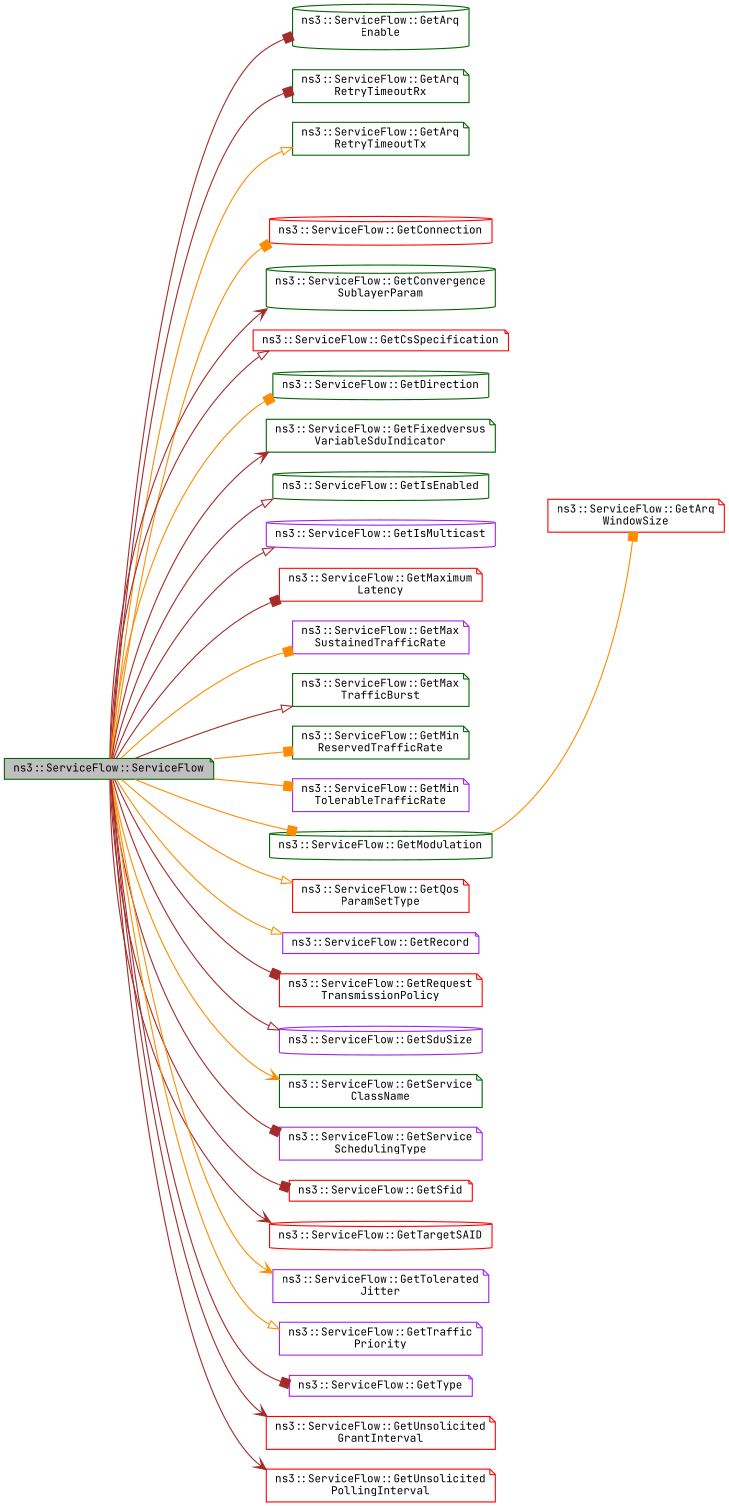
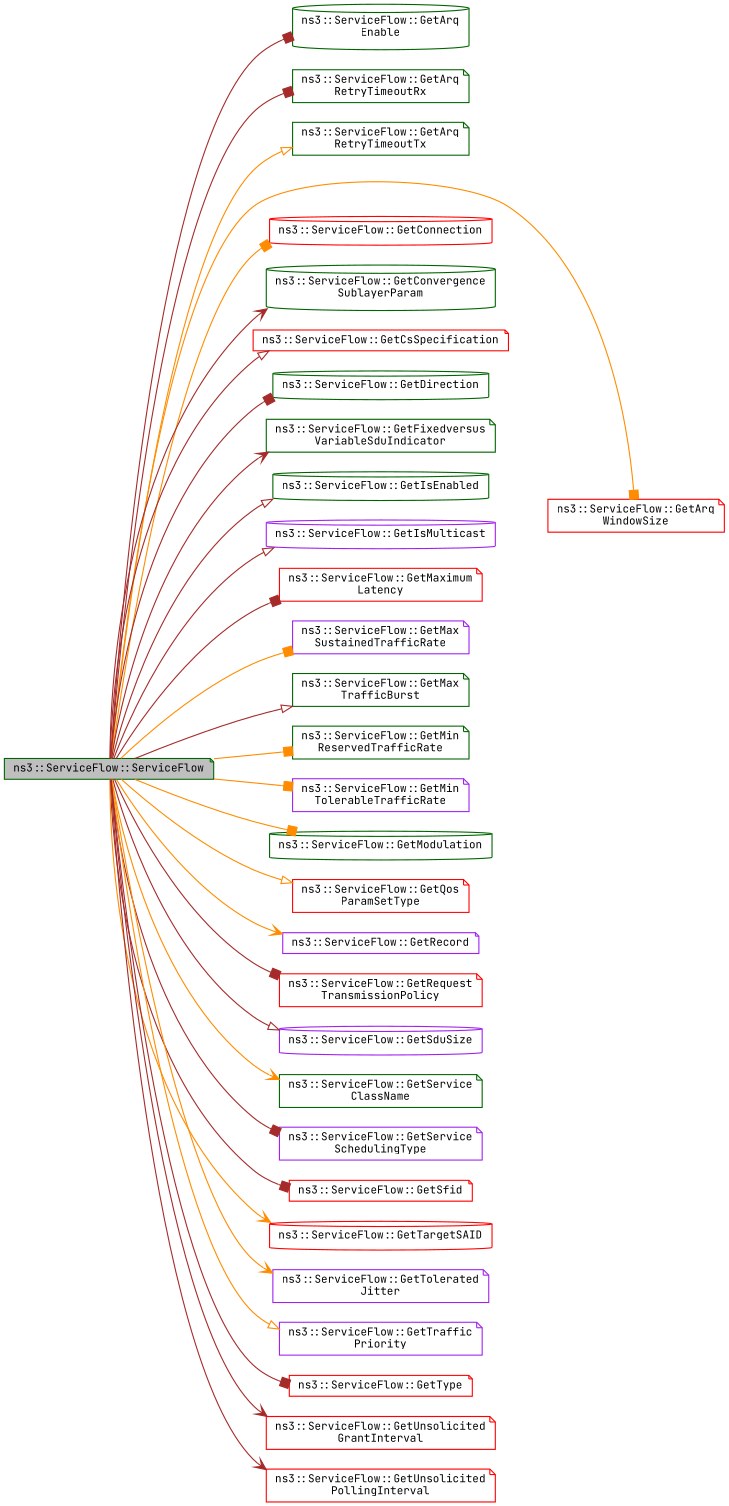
(153, 564) -> (153, 564)
(591, 703) -> (255, 206)
(183, 867) -> (183, 867)
(142, 1015) -> (142, 1015)
(381, 1386) -> (381, 1386)
